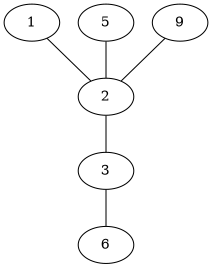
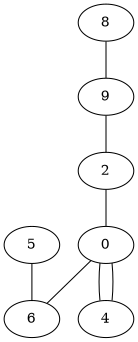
(32, 23) -> none
none -> (106, 23)
(106, 60) -> (32, 282)
(106, 171) -> (106, 245)
none -> (106, 319)
